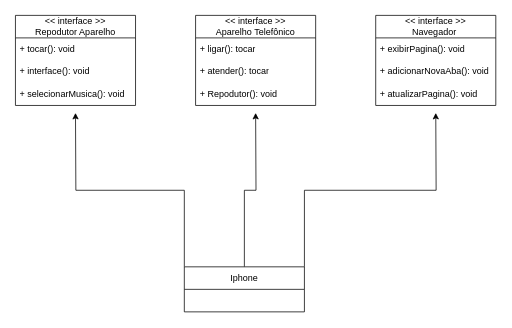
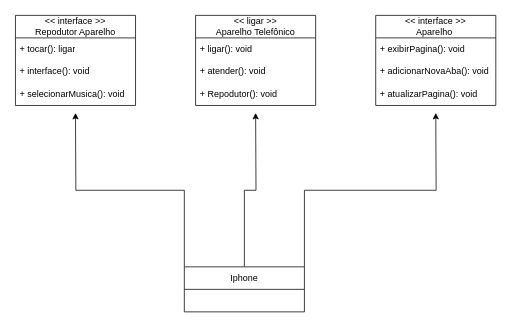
(255, 27) -> (255, 27)
(435, 27) -> (435, 27)
(53, 49) -> (54, 49)
(234, 49) -> (231, 49)
(242, 72) -> (238, 72)
